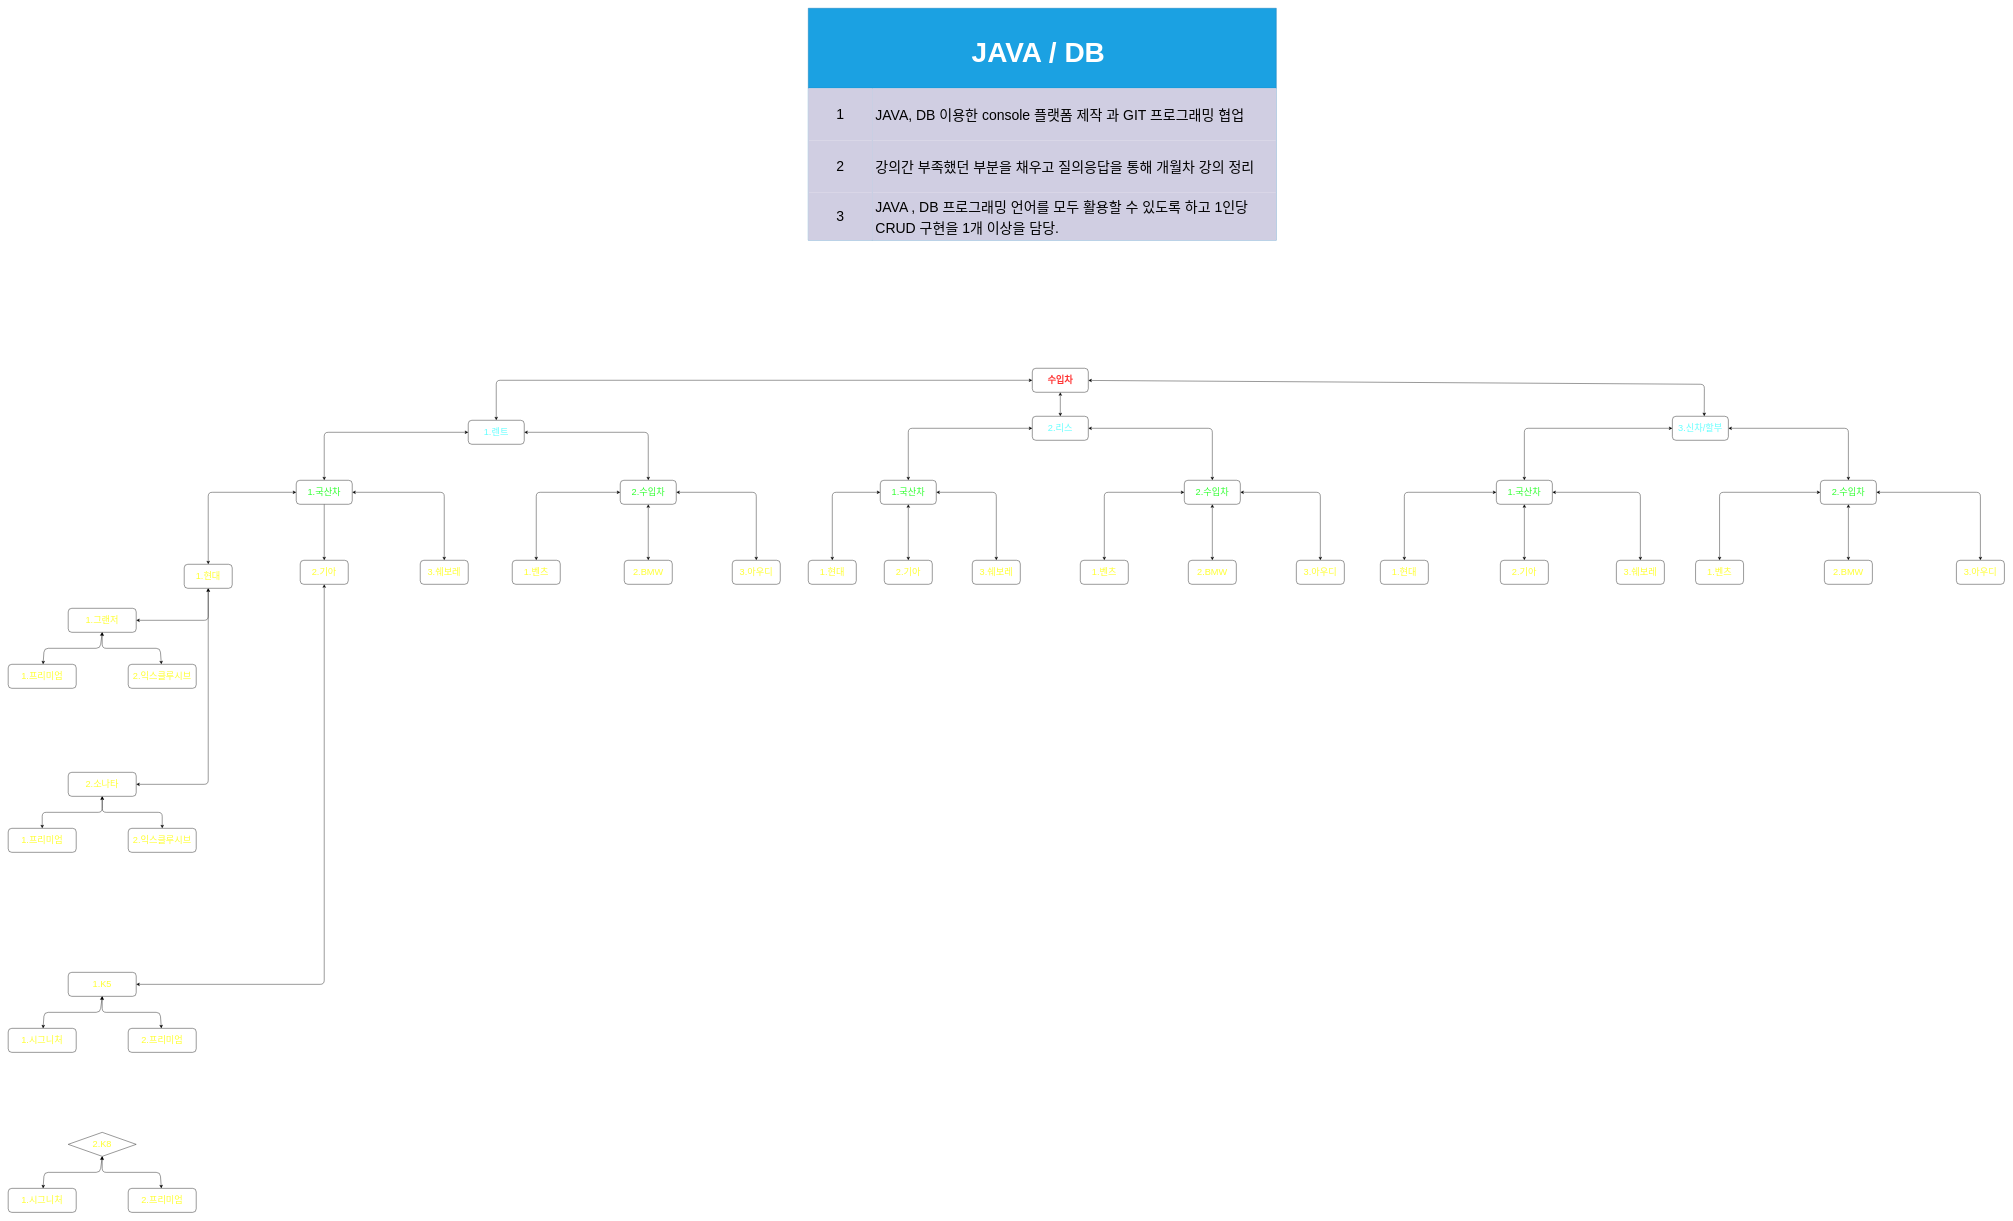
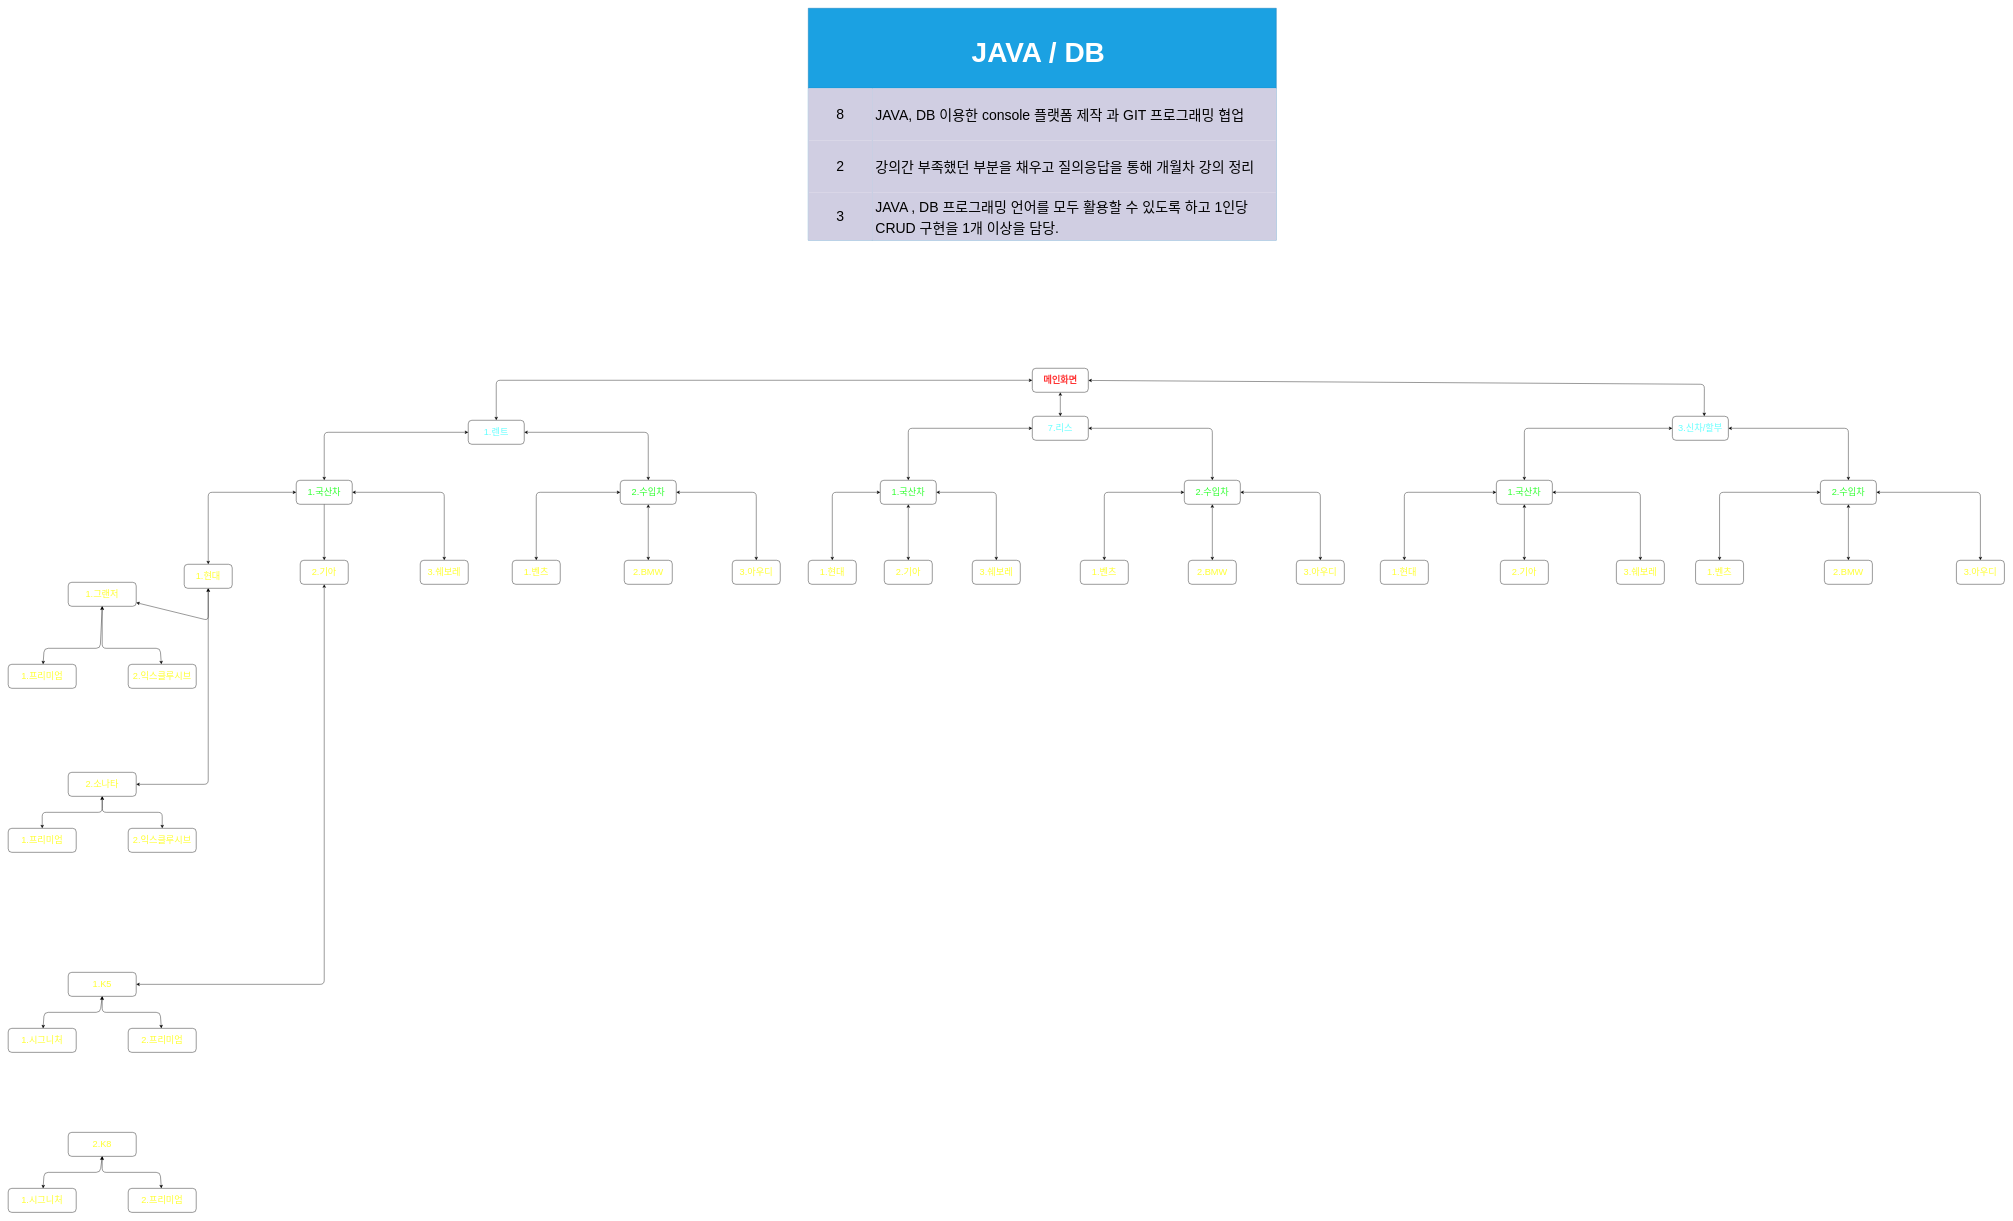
(840, 114) -> (840, 114)
(1060, 380) -> (1060, 380)
(1060, 428) -> (1060, 428)
(102, 620) -> (102, 594)
(102, 1144) -> (102, 1144)
